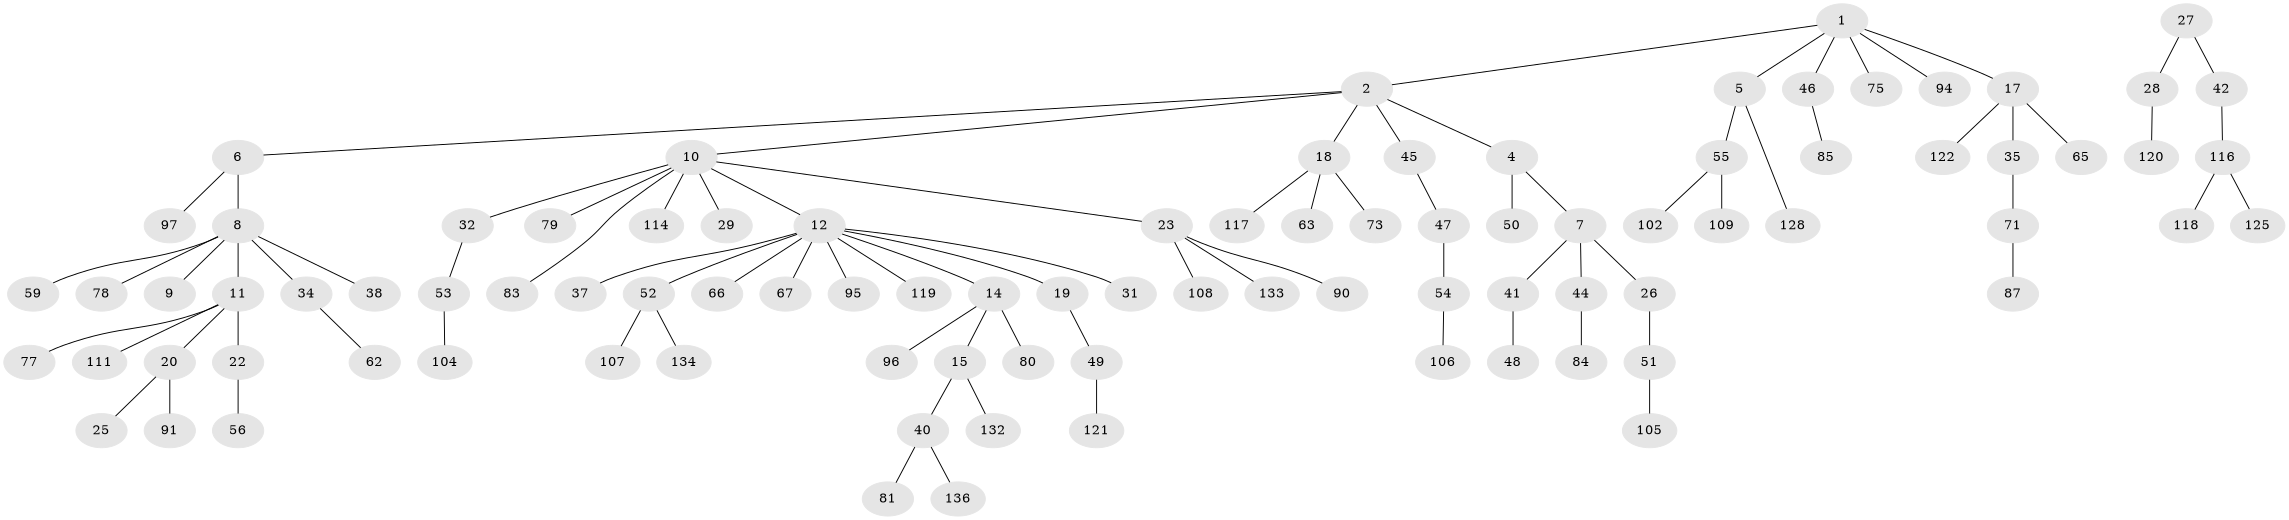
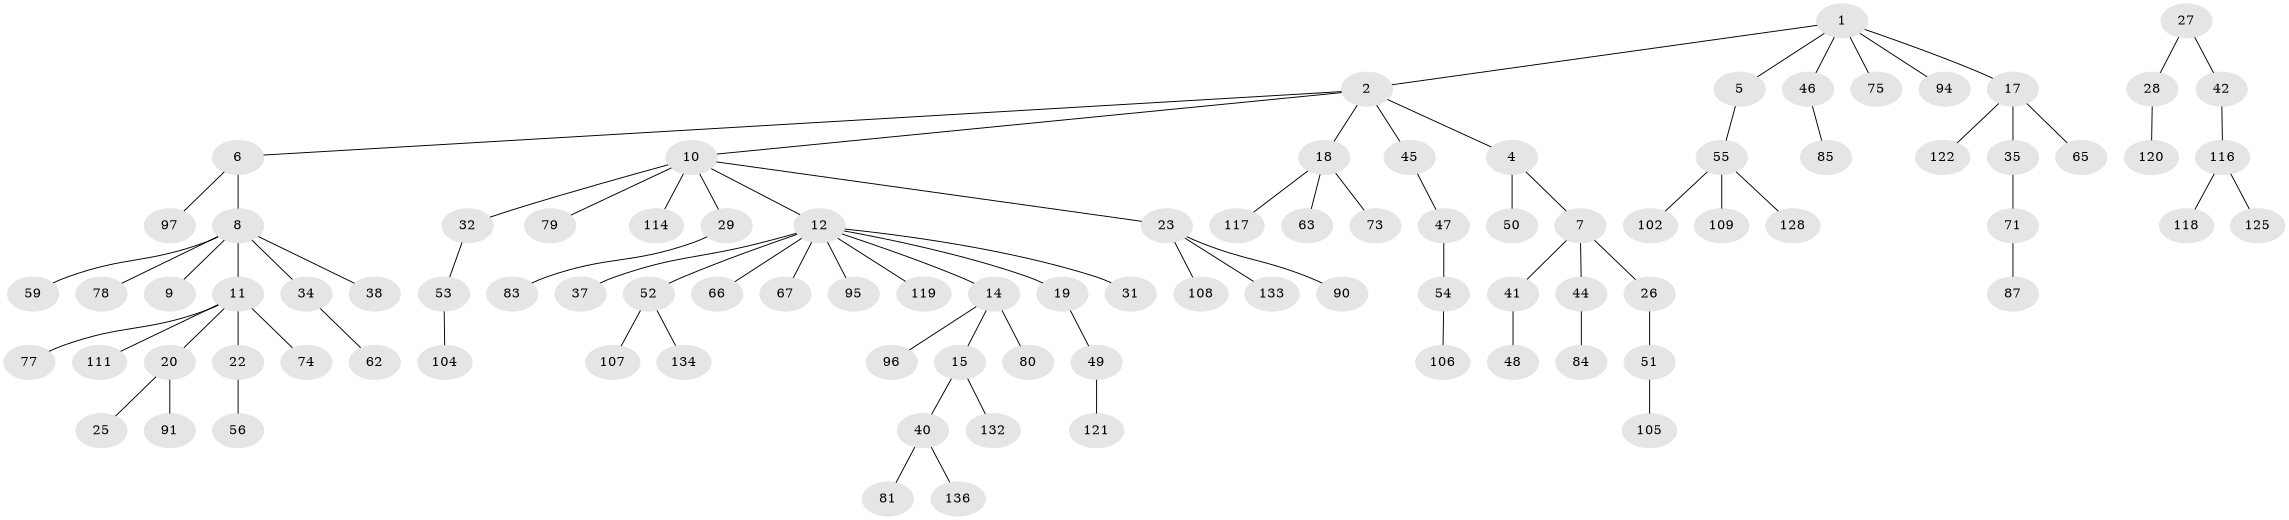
(1766, 157) -> (1757, 192)
(602, 226) -> (619, 260)
none -> (306, 362)
